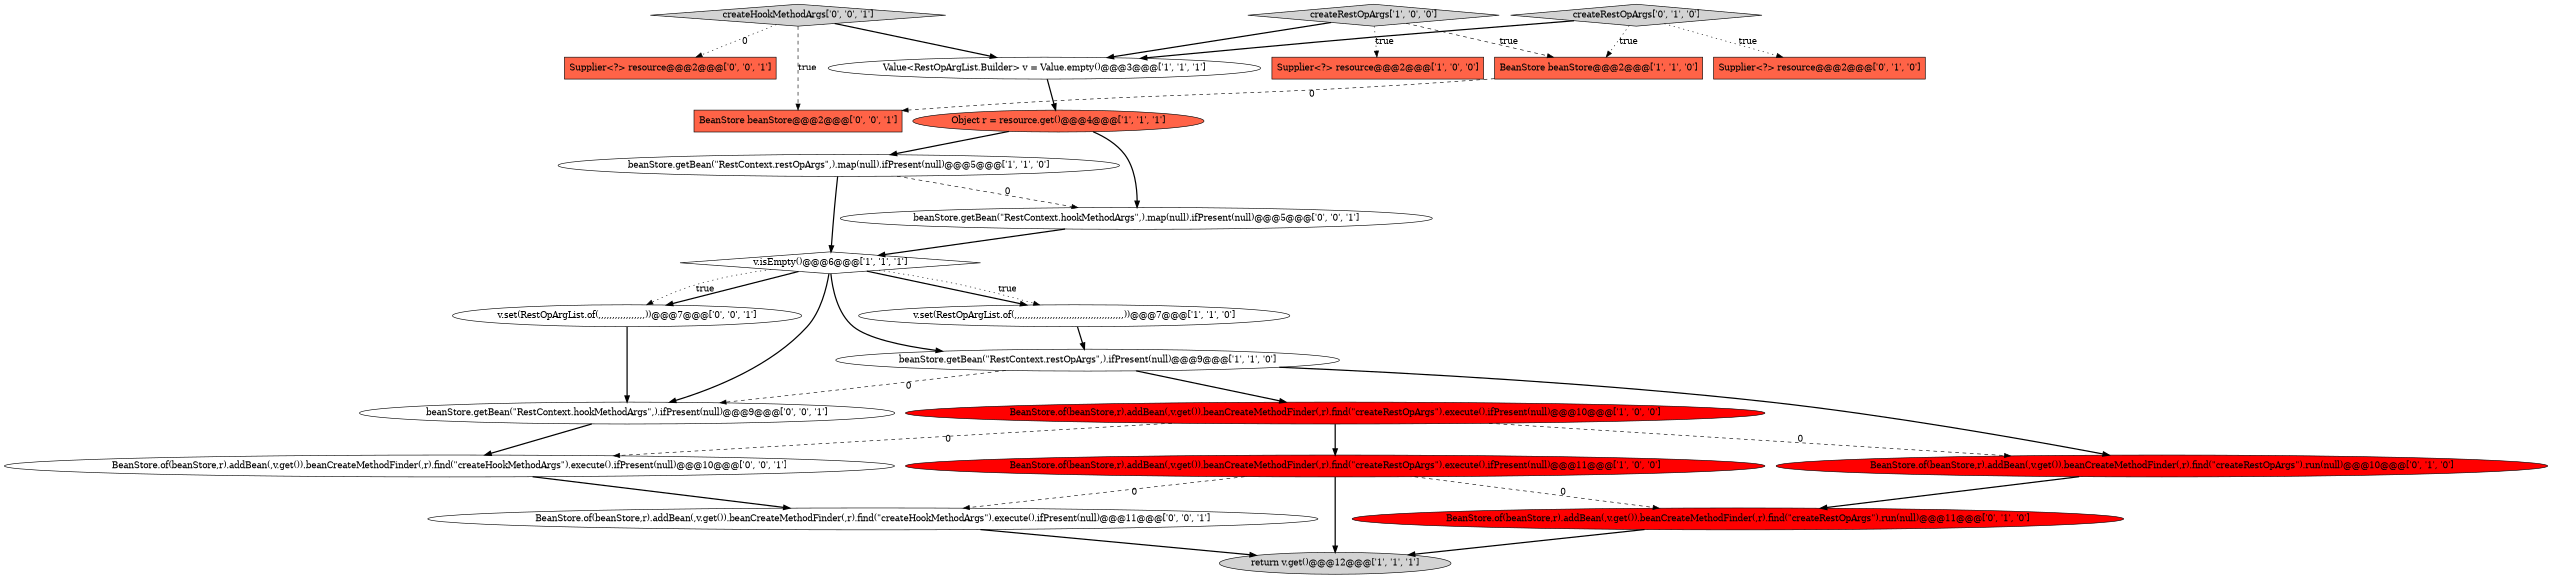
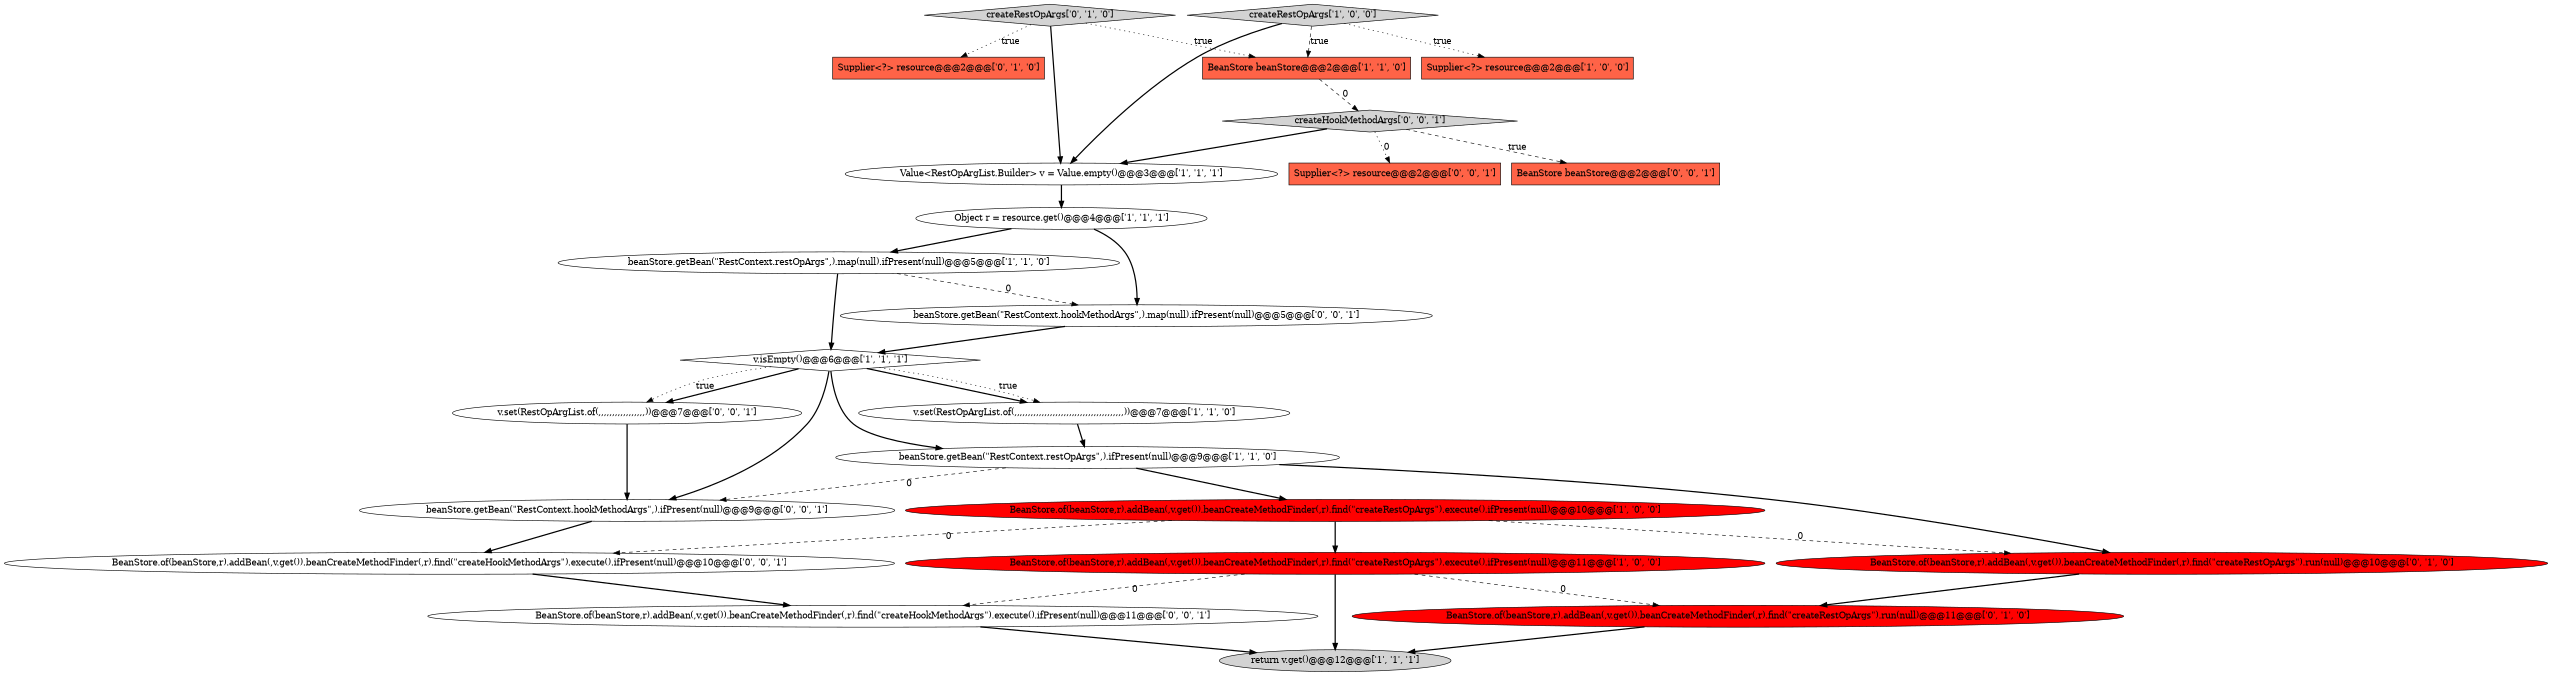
(1201, 95) -> (1336, 93)
(1058, 121) -> (1061, 218)
